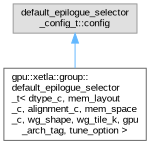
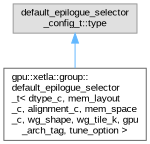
(75, 19) -> (75, 19)
